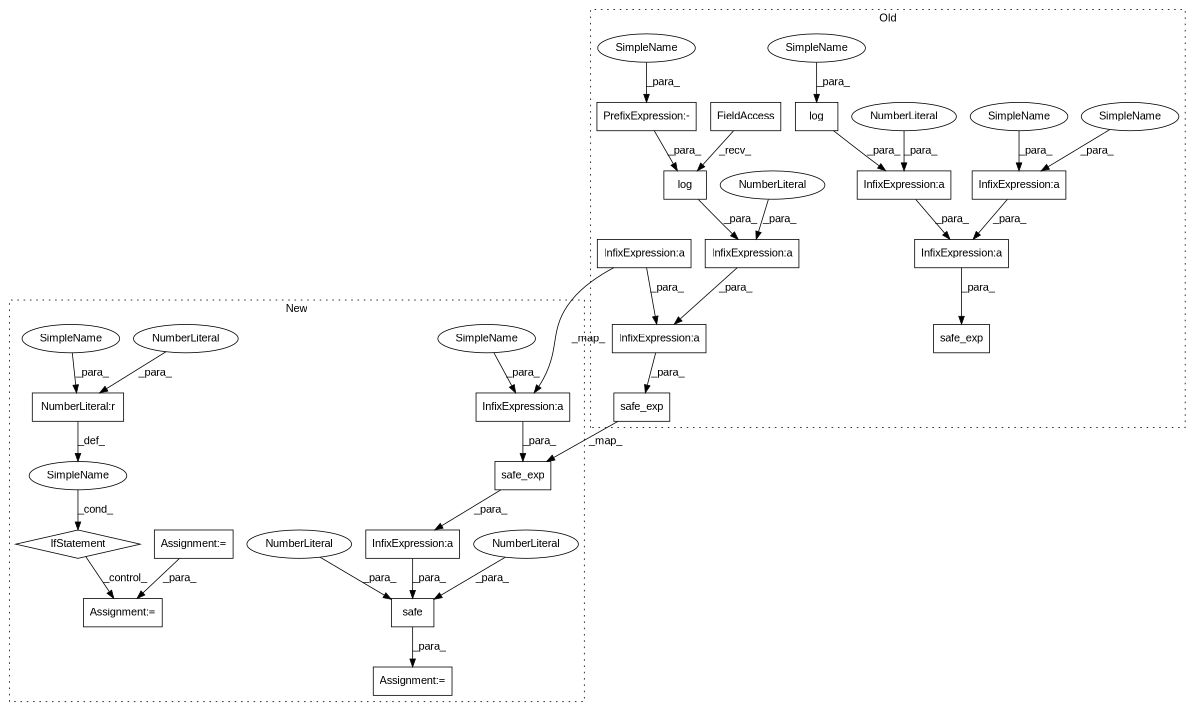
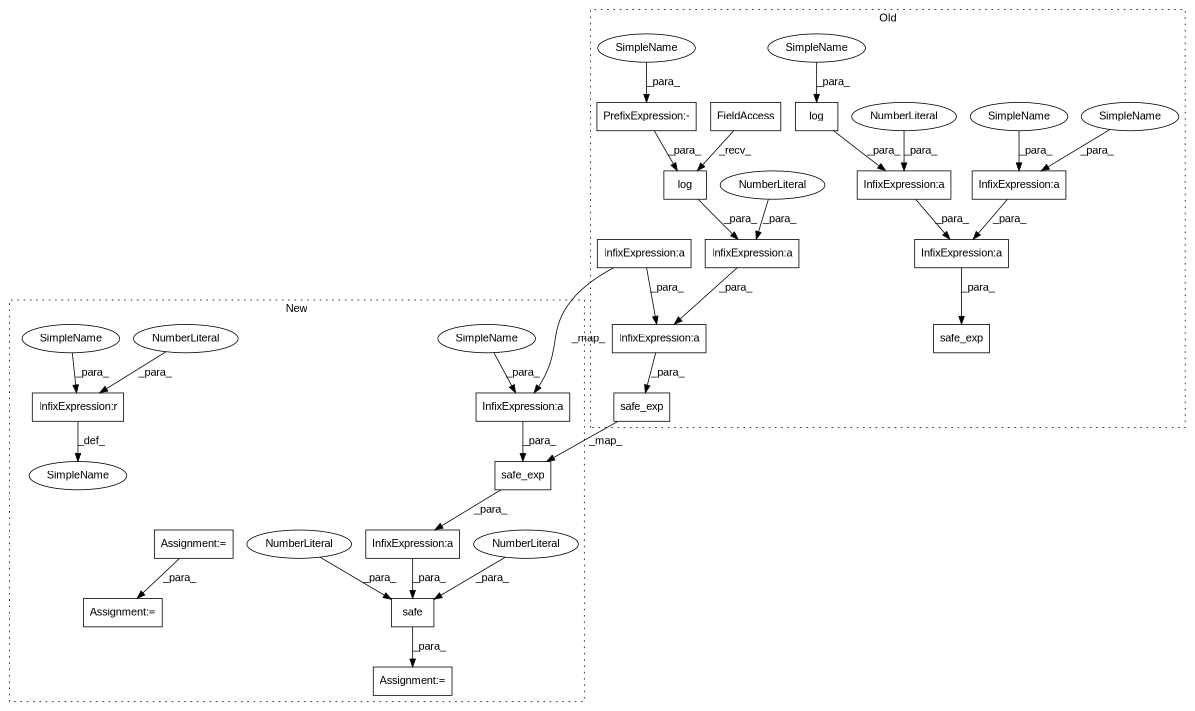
(78, 407) -> (78, 407)
(78, 544) -> none
